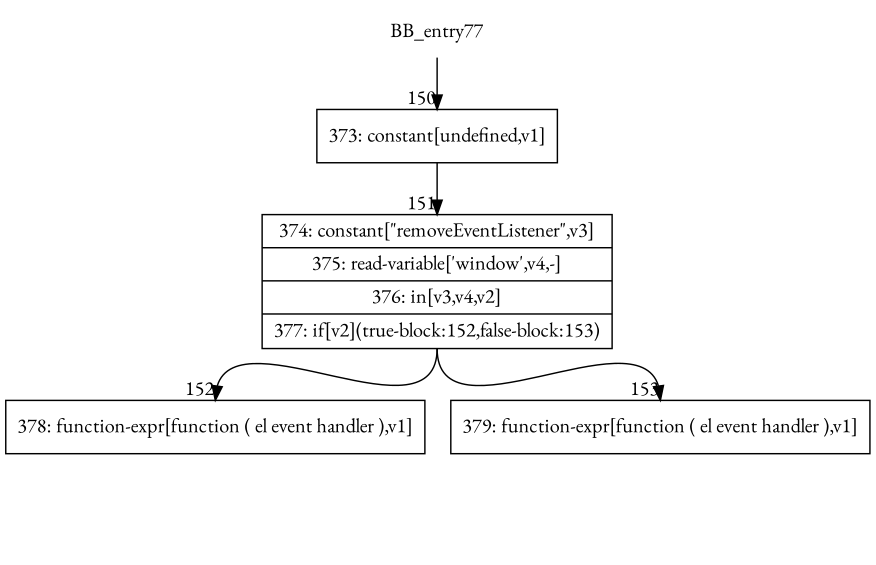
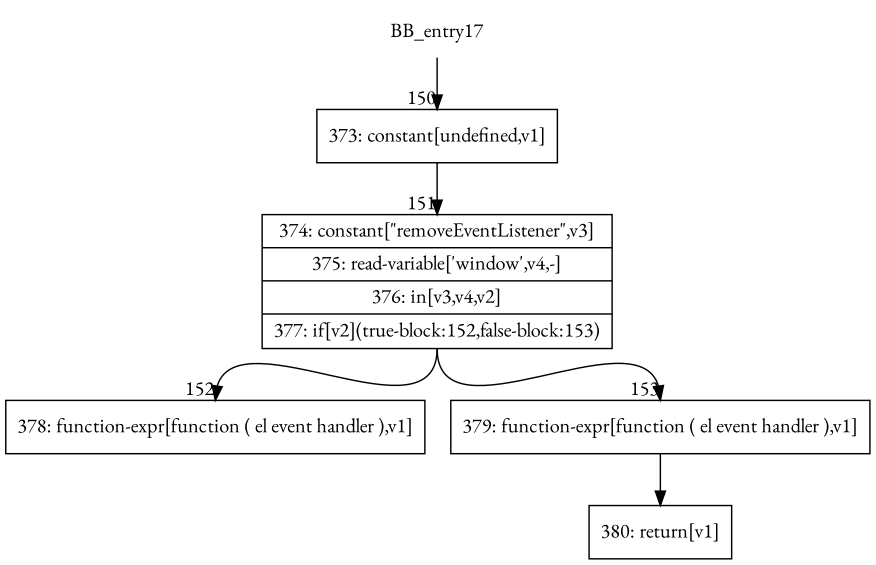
(437, 32) -> (437, 32)
none -> (660, 532)
